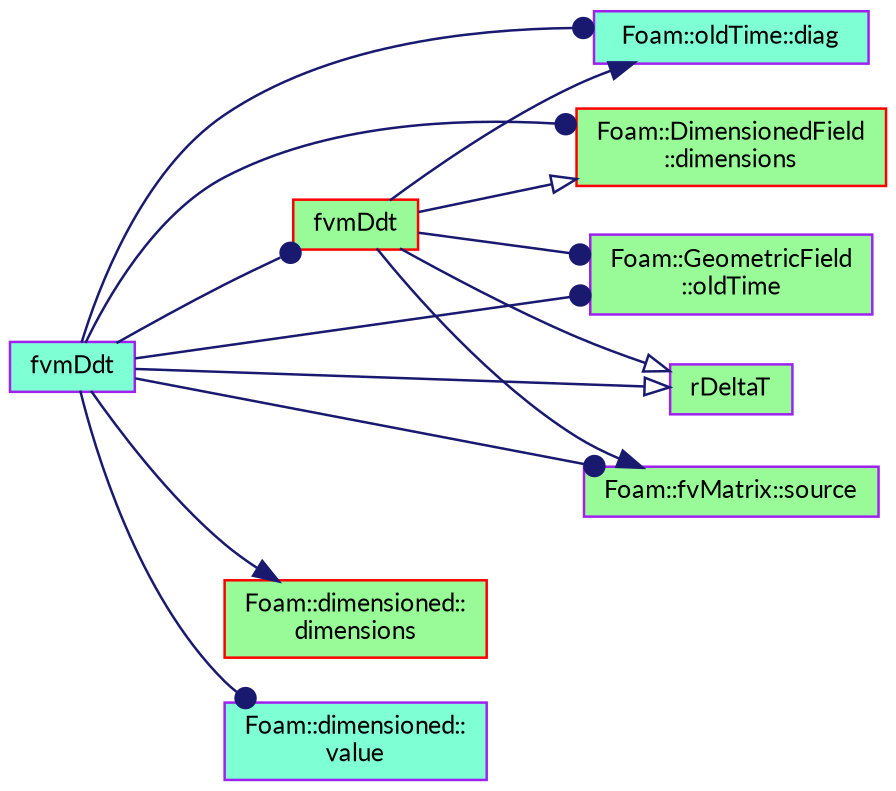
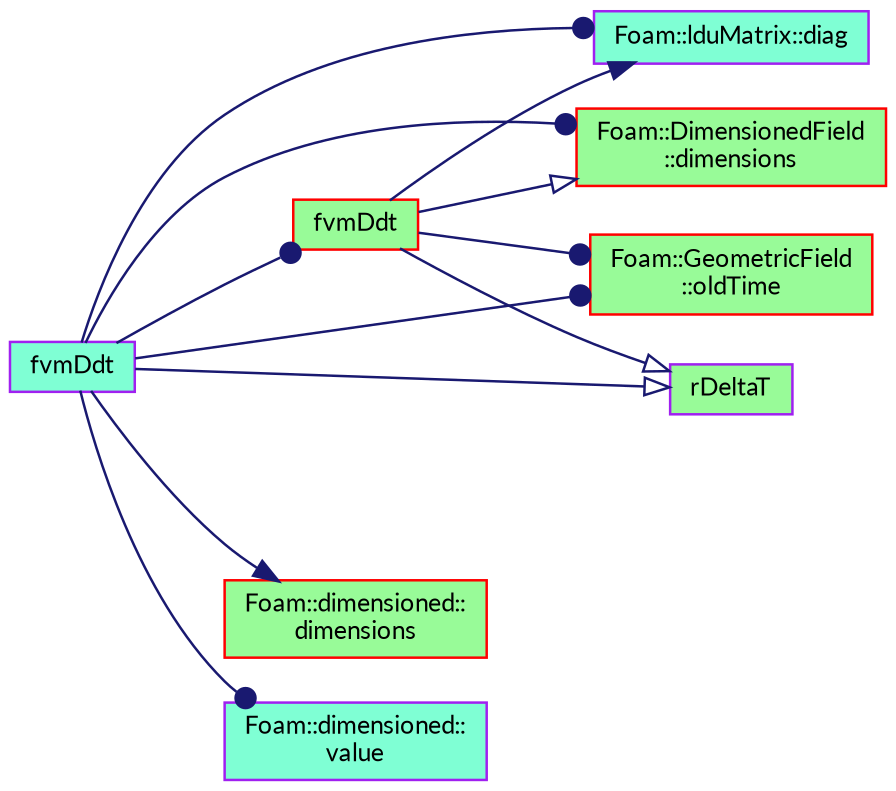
(731, 37) -> (731, 37)
(731, 275) -> (731, 275)
(731, 492) -> none
